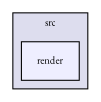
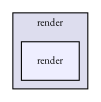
(50, 23) -> (50, 23)
